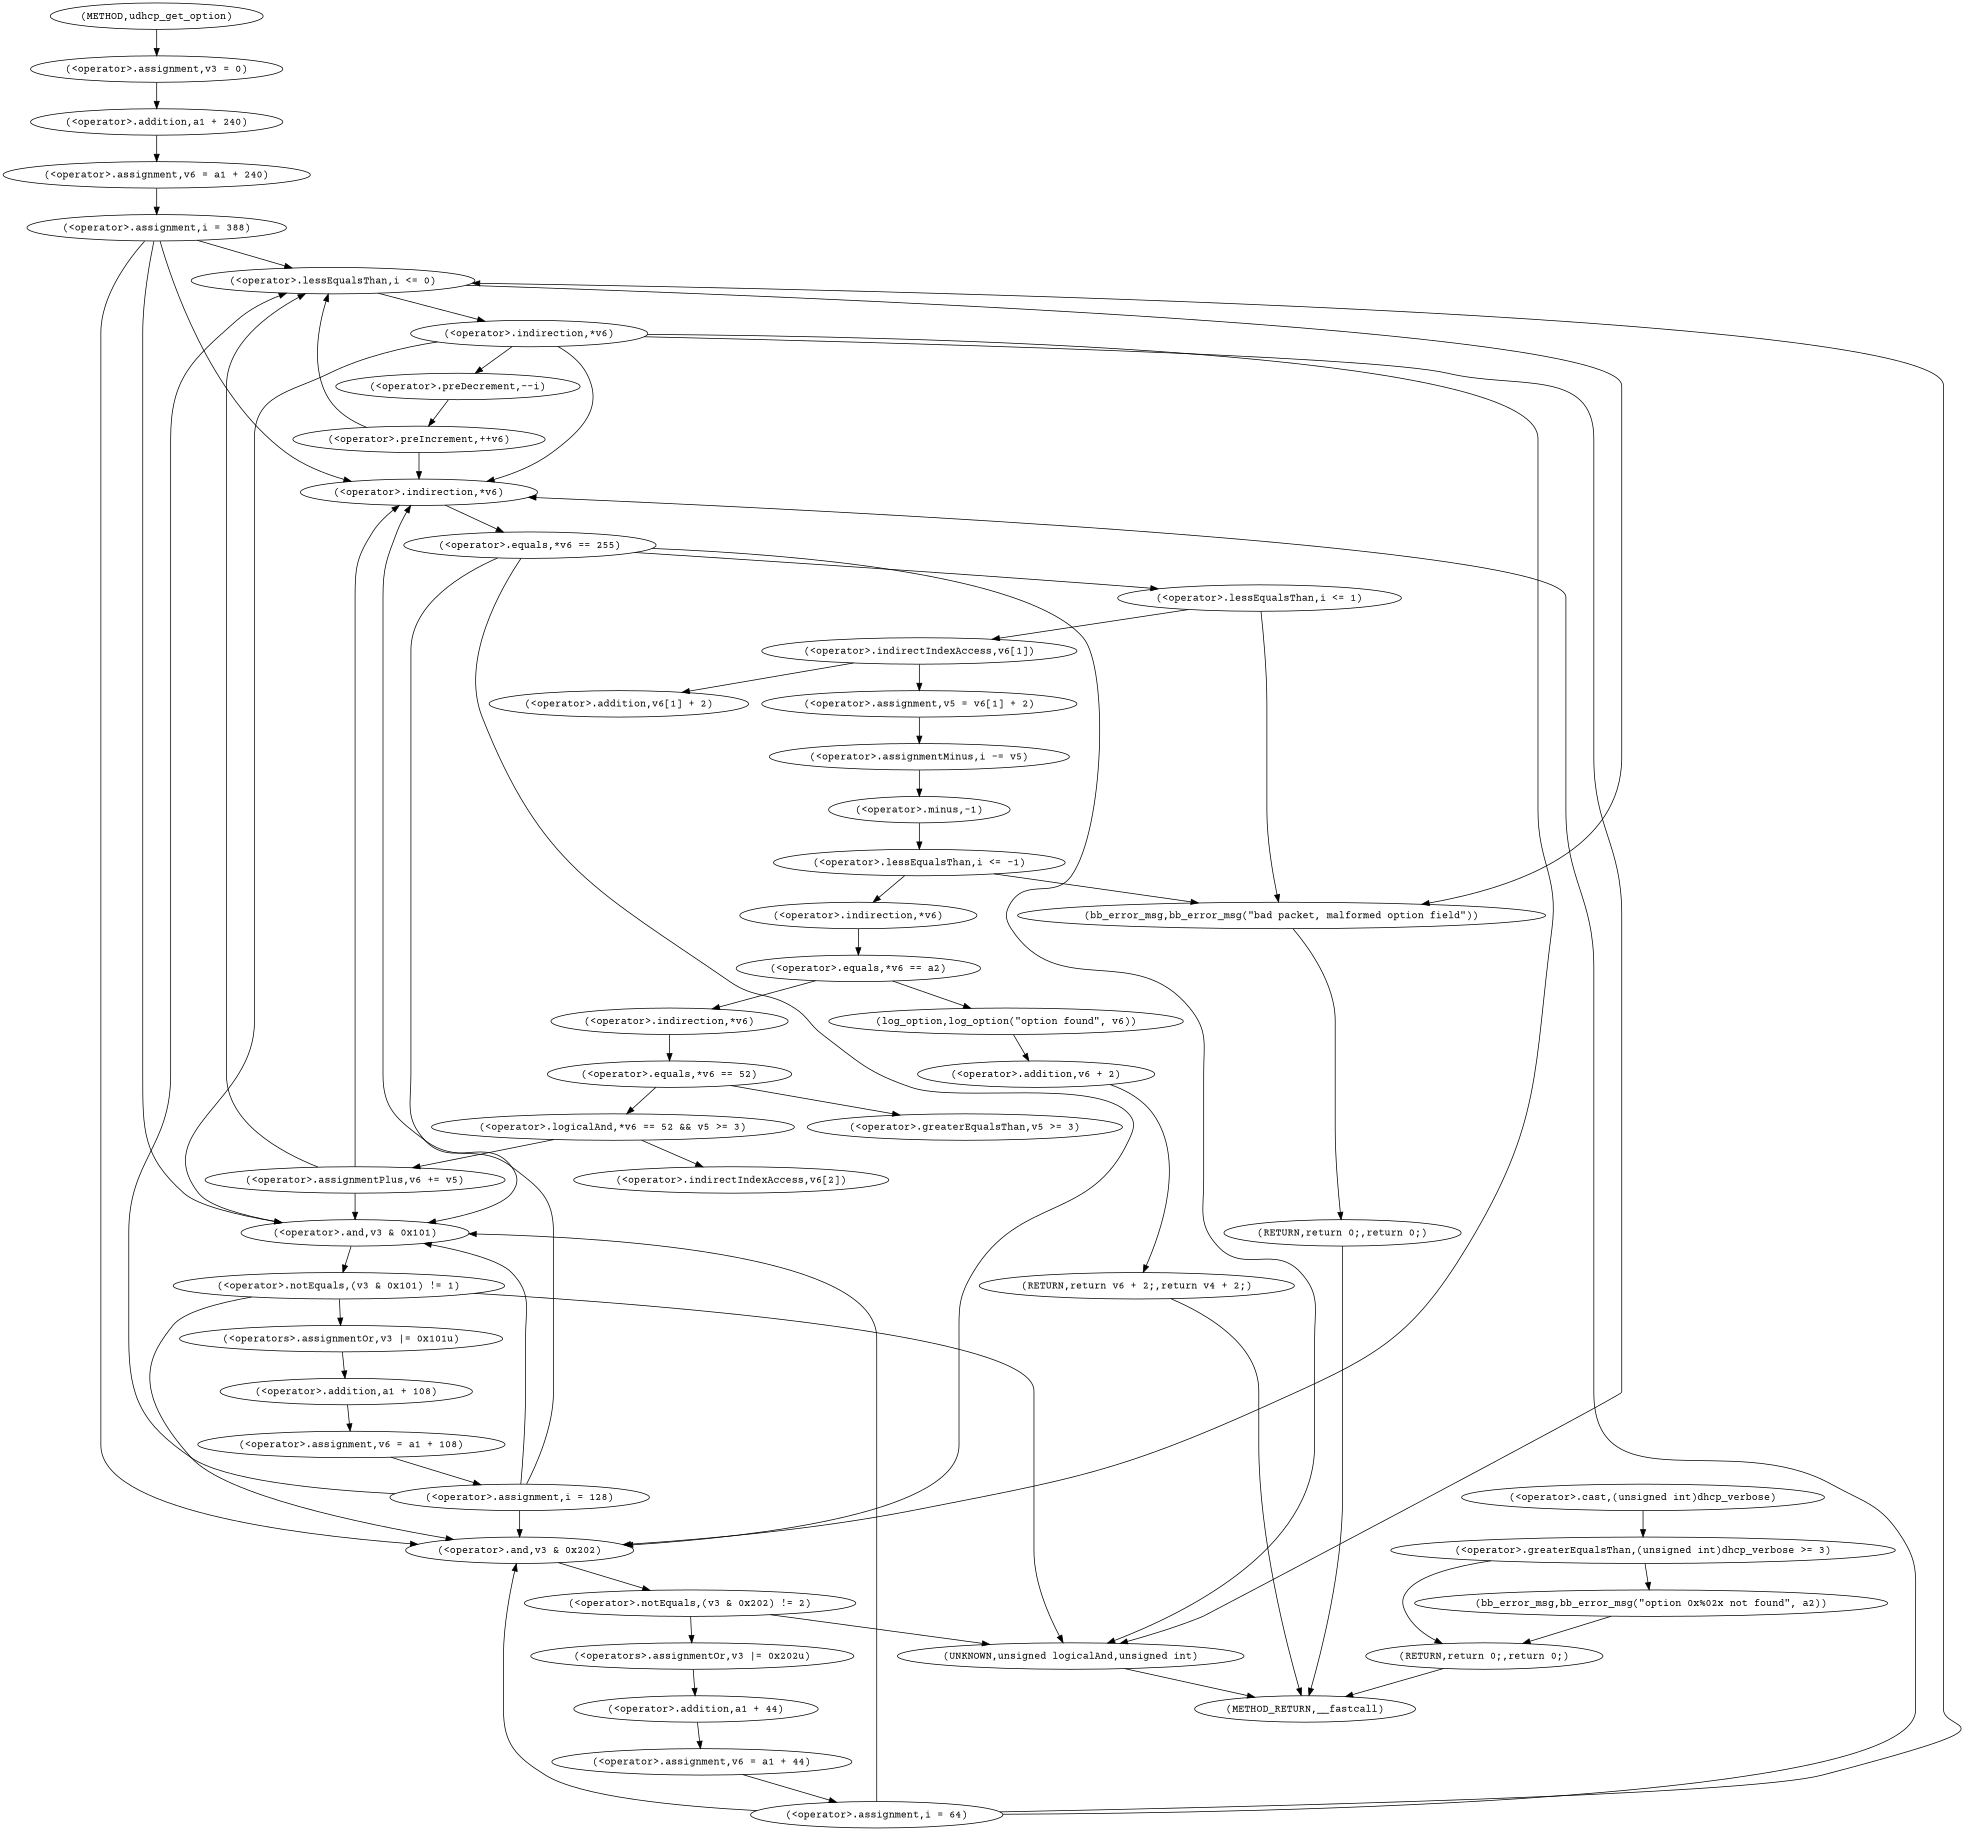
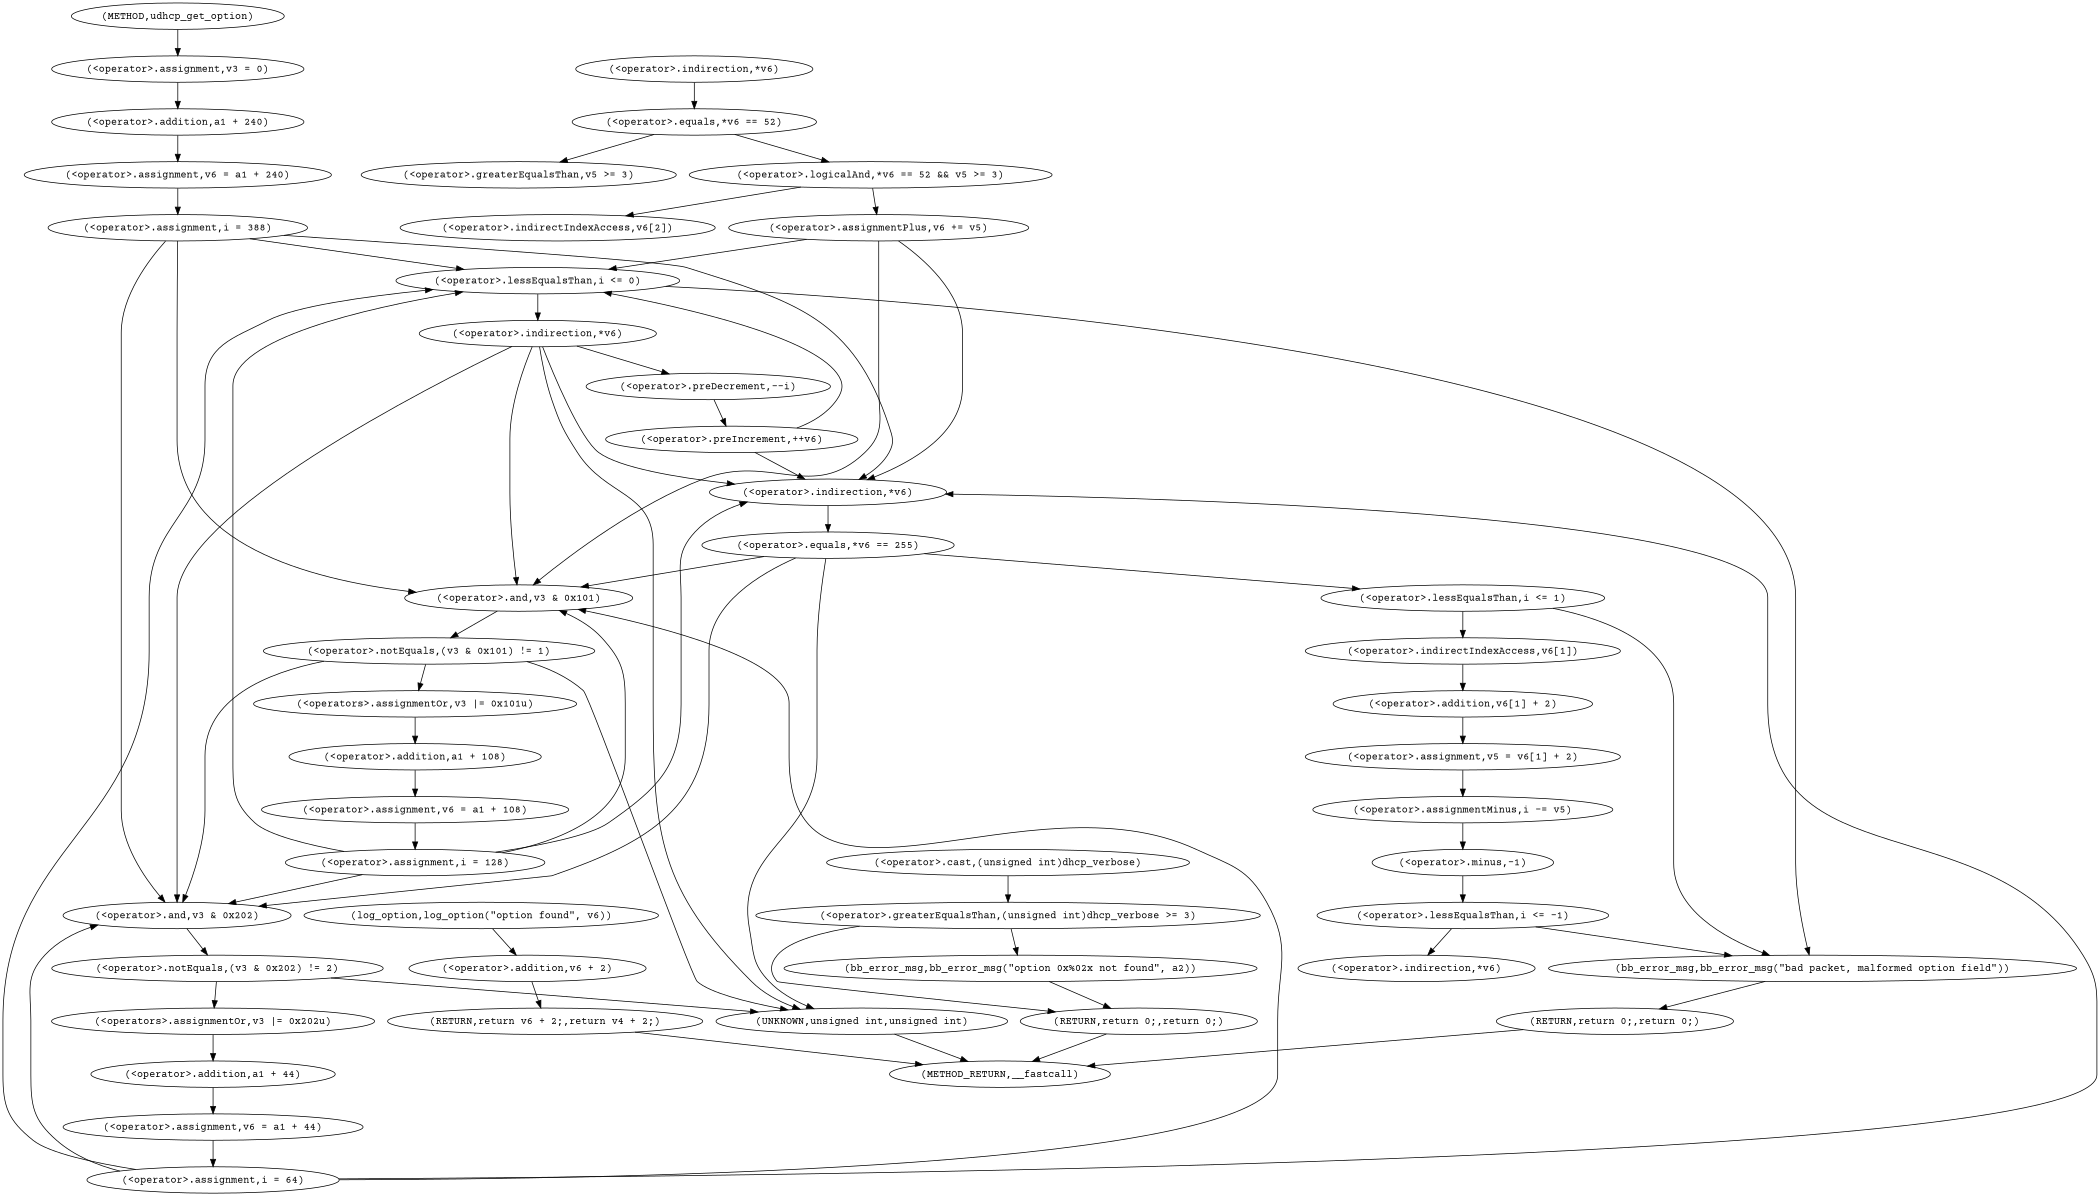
(919, 674) -> (1463, 727)
(858, 968) -> none
(1071, 1656) -> (862, 1021)
